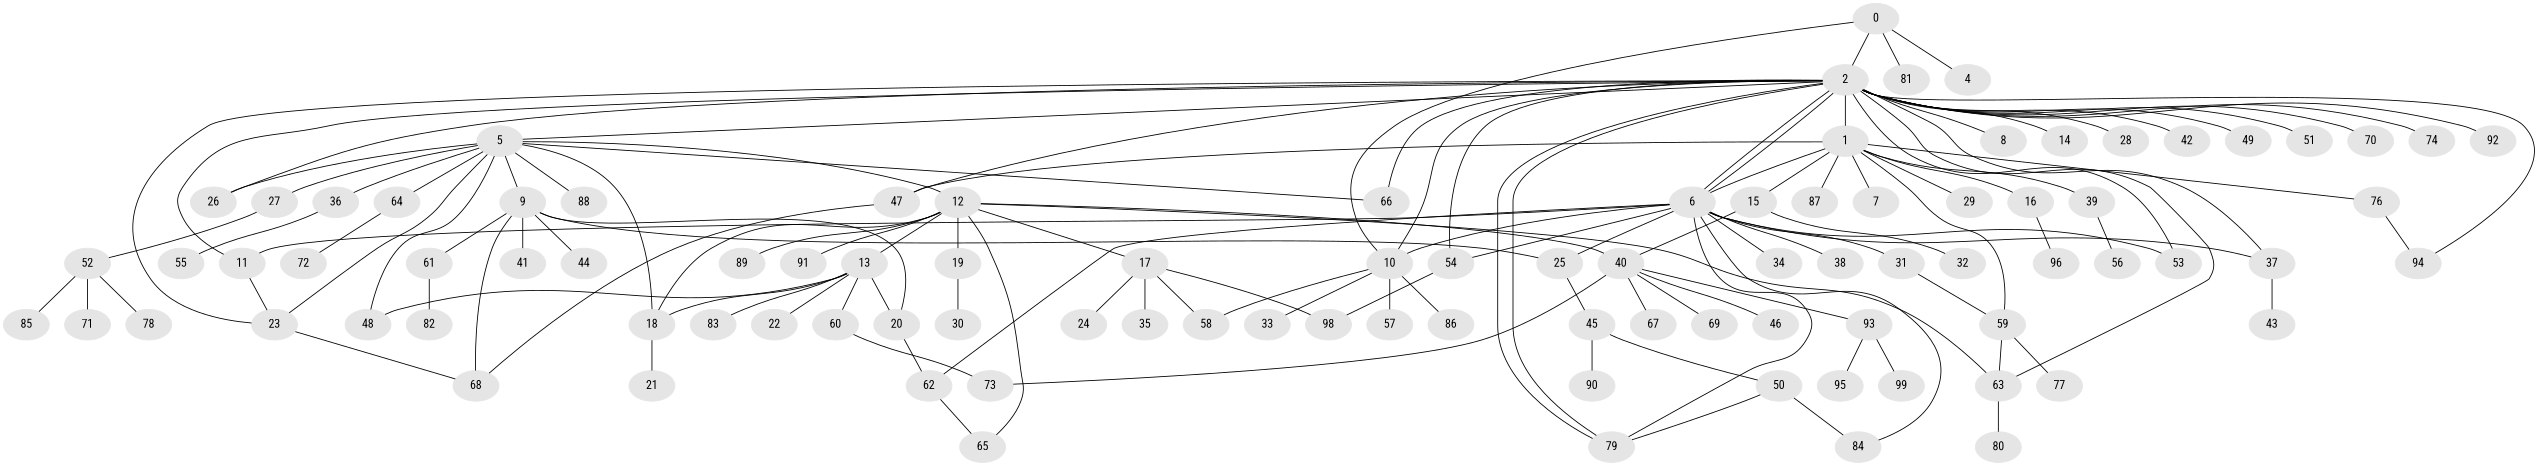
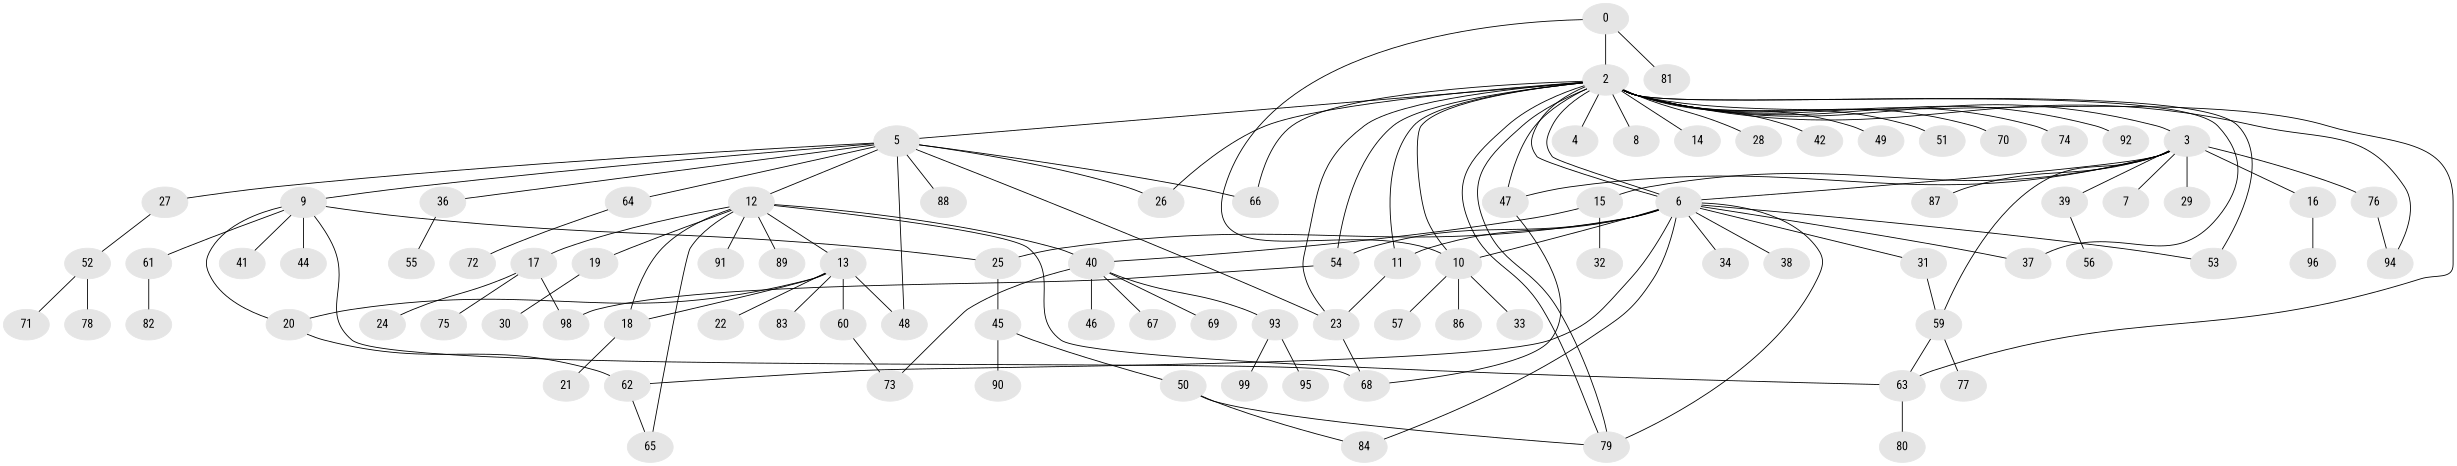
(1922, 49) -> (1590, 111)
(1845, 141) -> (2187, 141)
(623, 198) -> none
(26, 325) -> none
(1145, 325) -> (444, 325)
(1206, 325) -> none
(2272, 325) -> none
